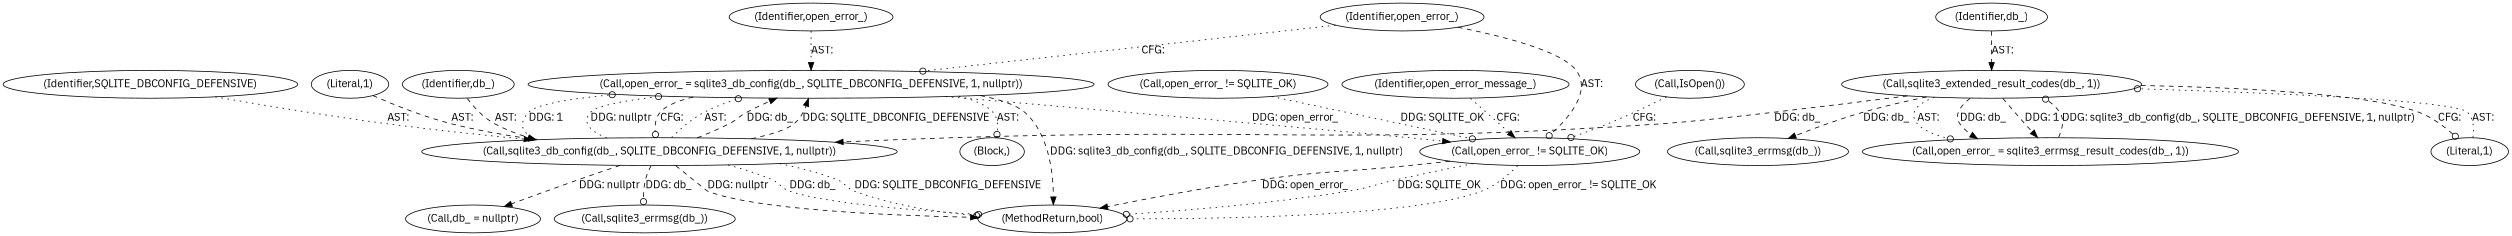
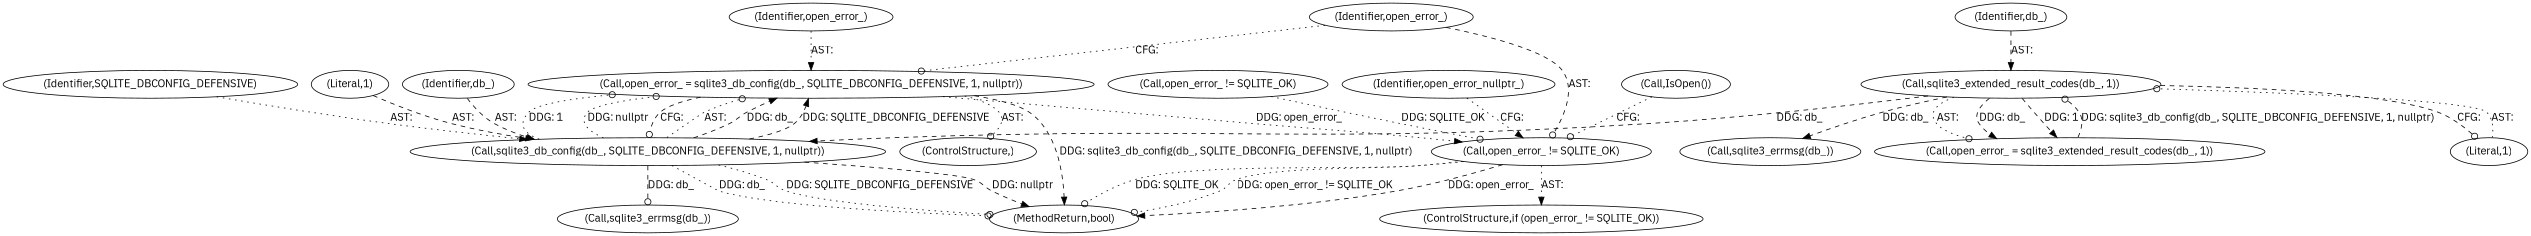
(1455, 84) -> (1449, 84)
(992, 152) -> (968, 152)
(2050, 152) -> (2070, 152)
(473, 219) -> none
none -> (1541, 219)
